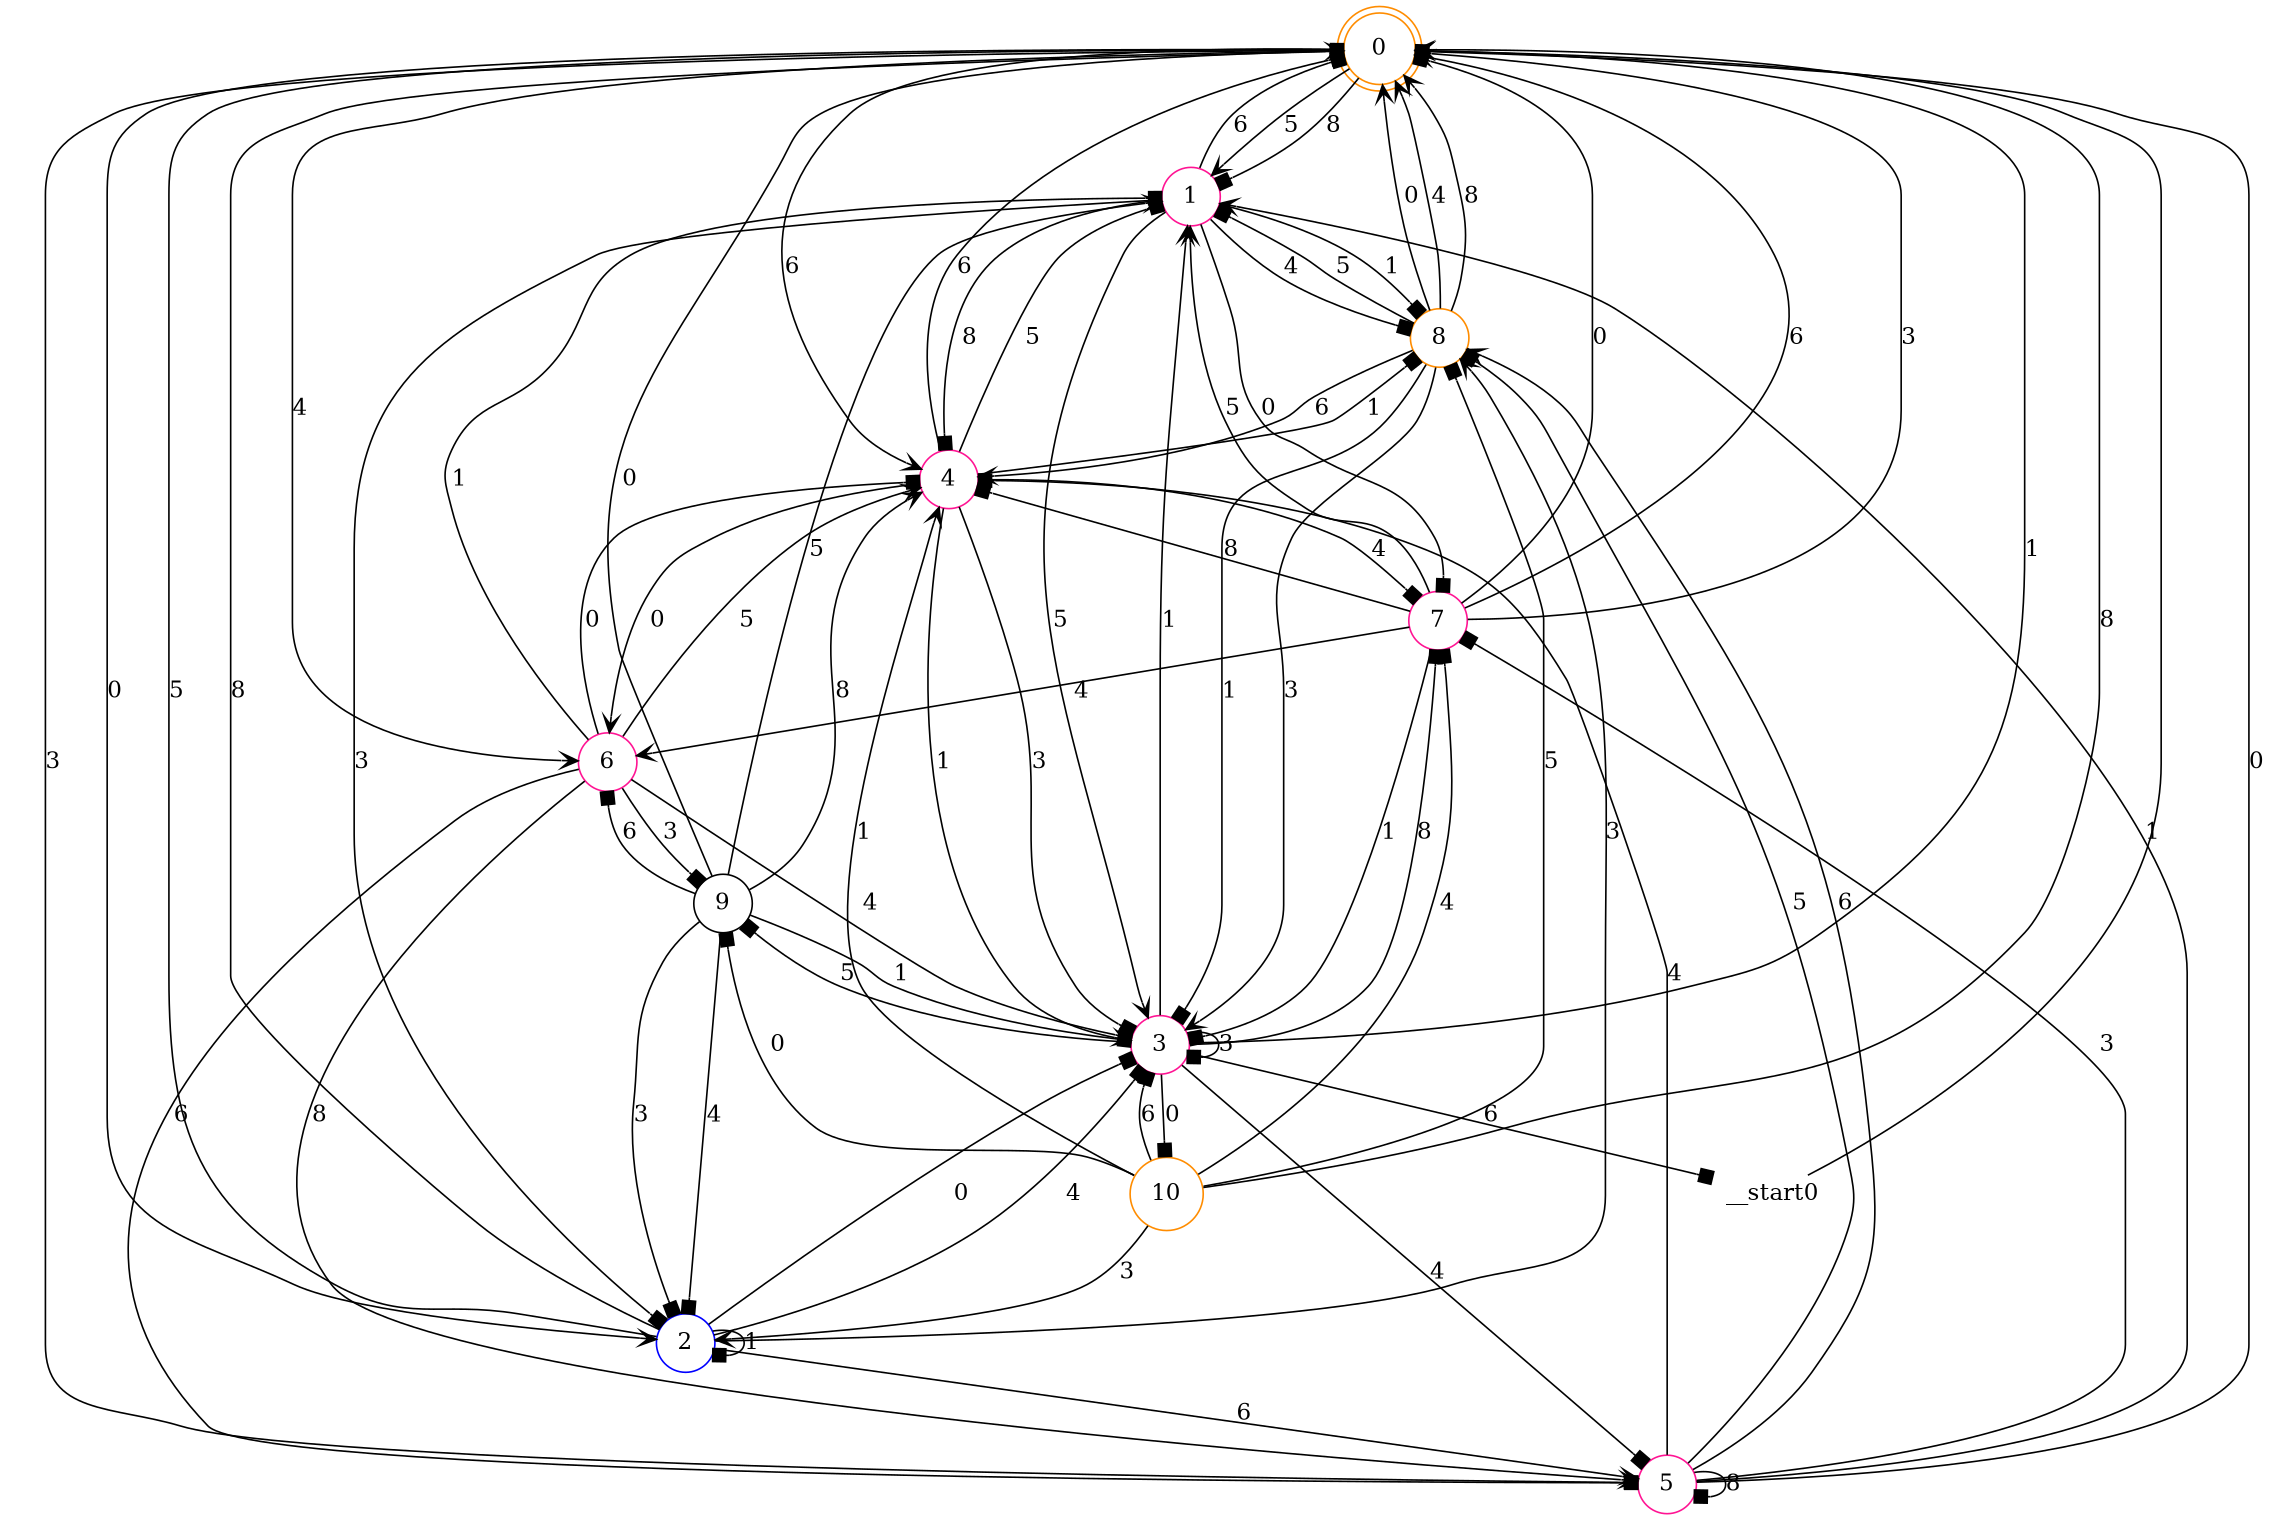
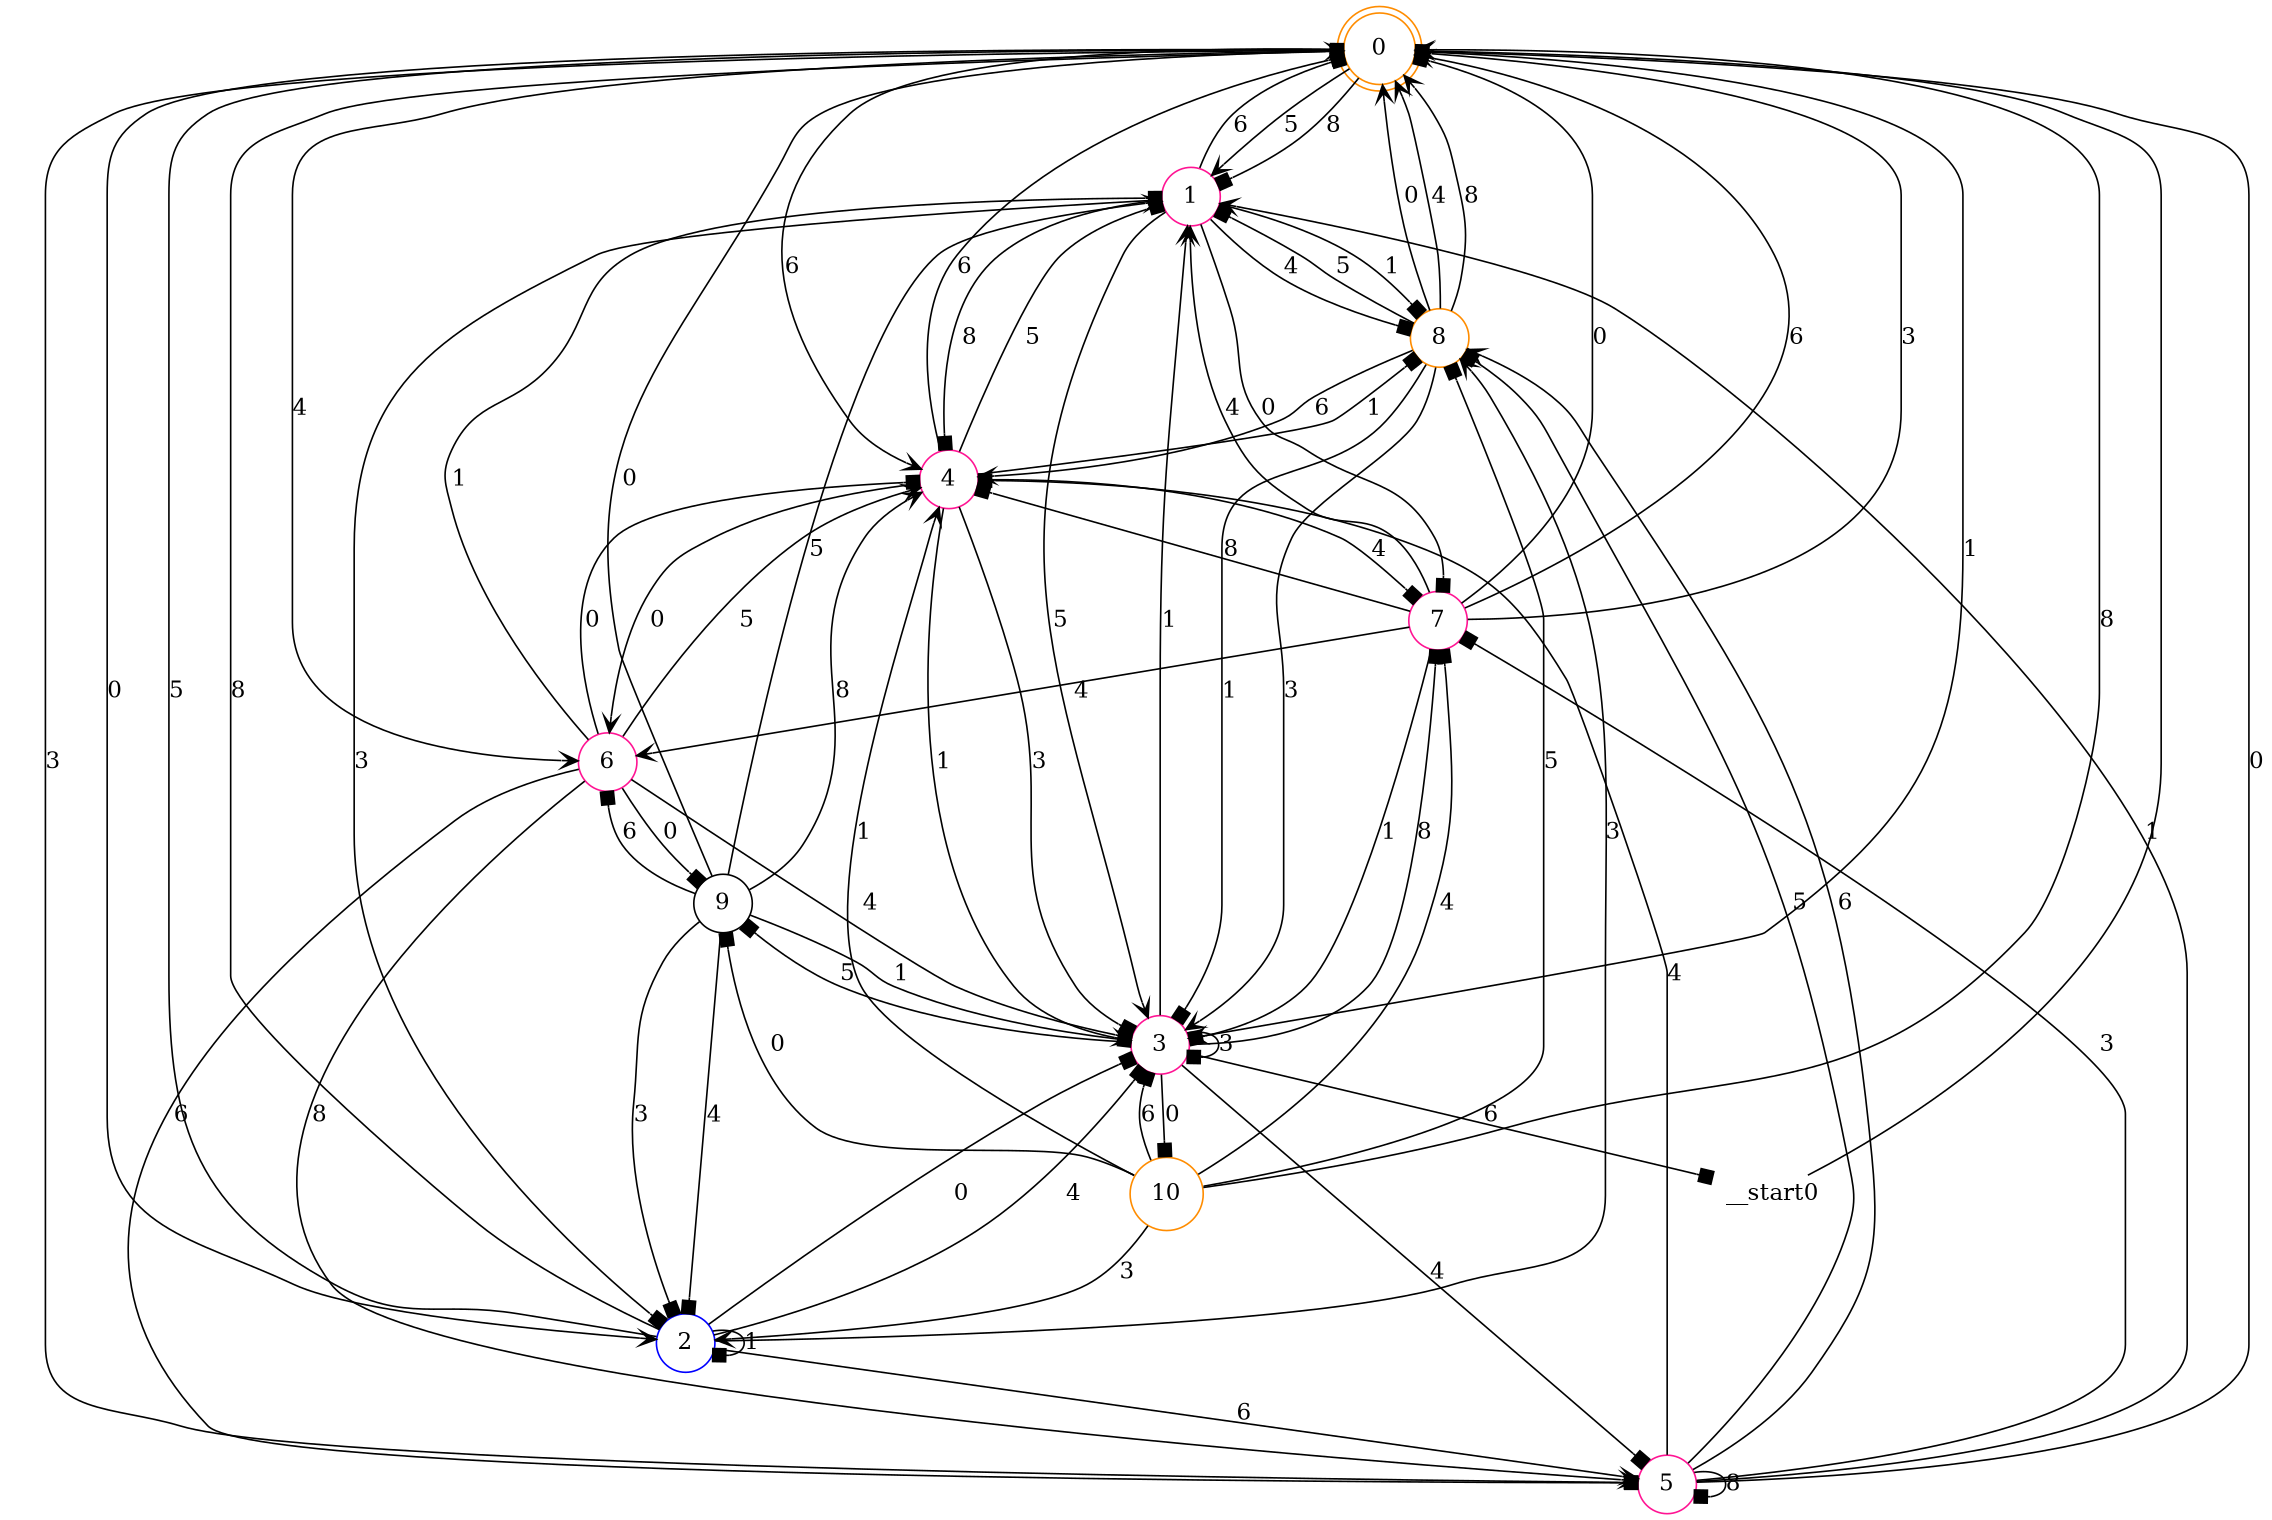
(1233, 409) -> (1233, 409)
(2023, 608) -> (1962, 590)
(671, 833) -> (671, 833)
